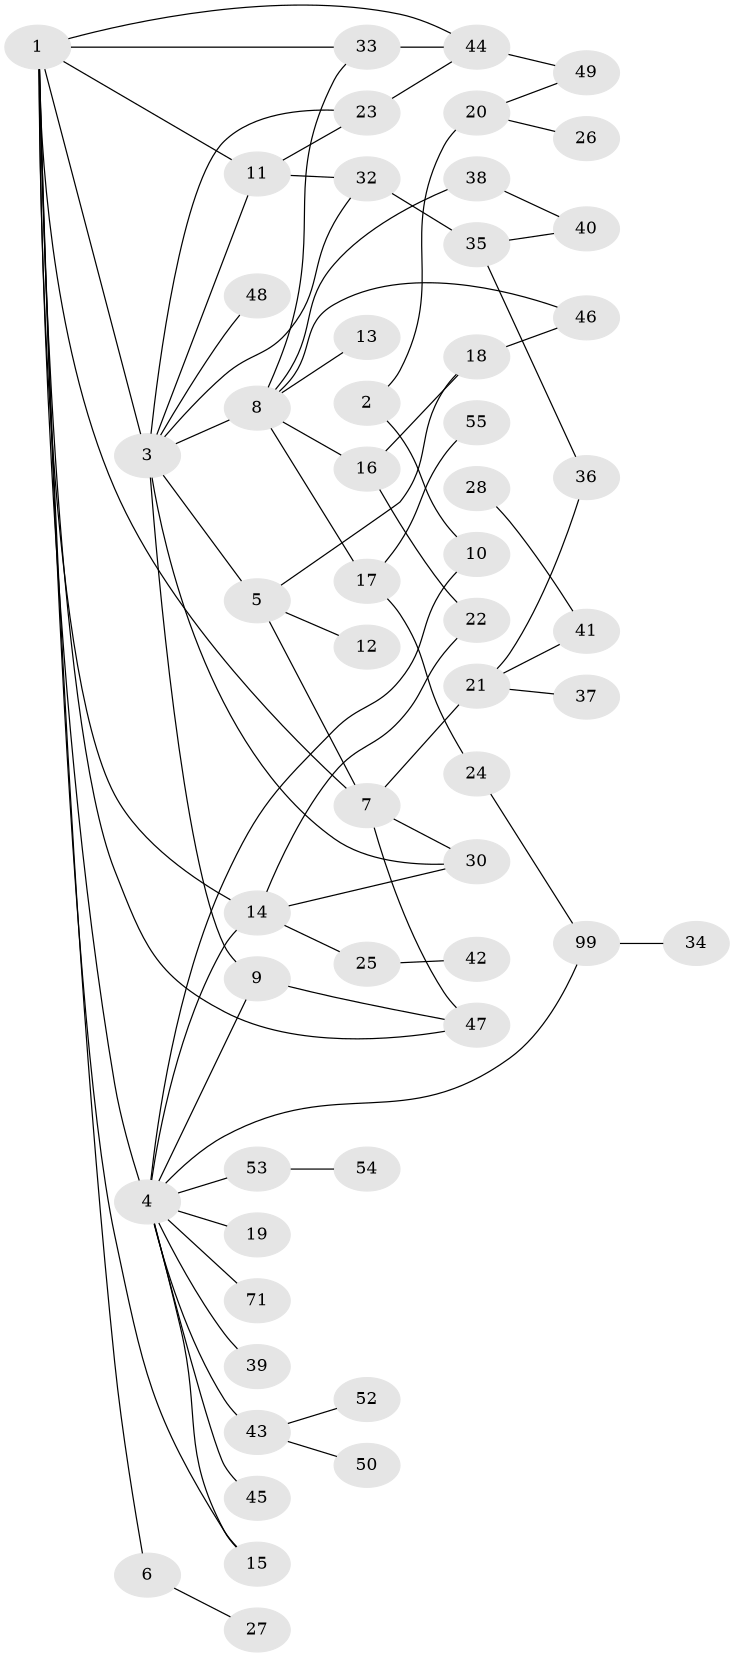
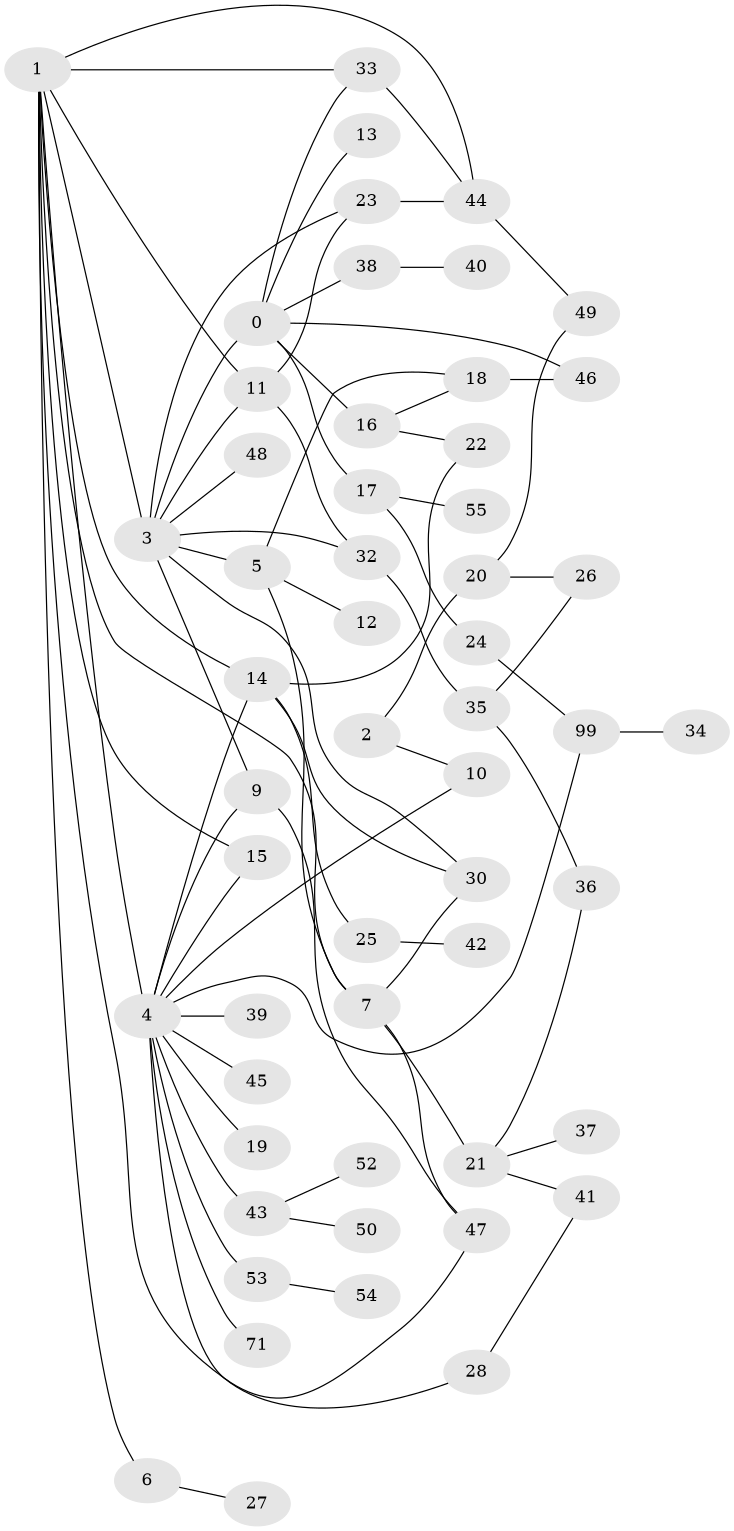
(532, 237) -> (535, 645)
(257, 408) -> (257, 323)
none -> (195, 1327)
